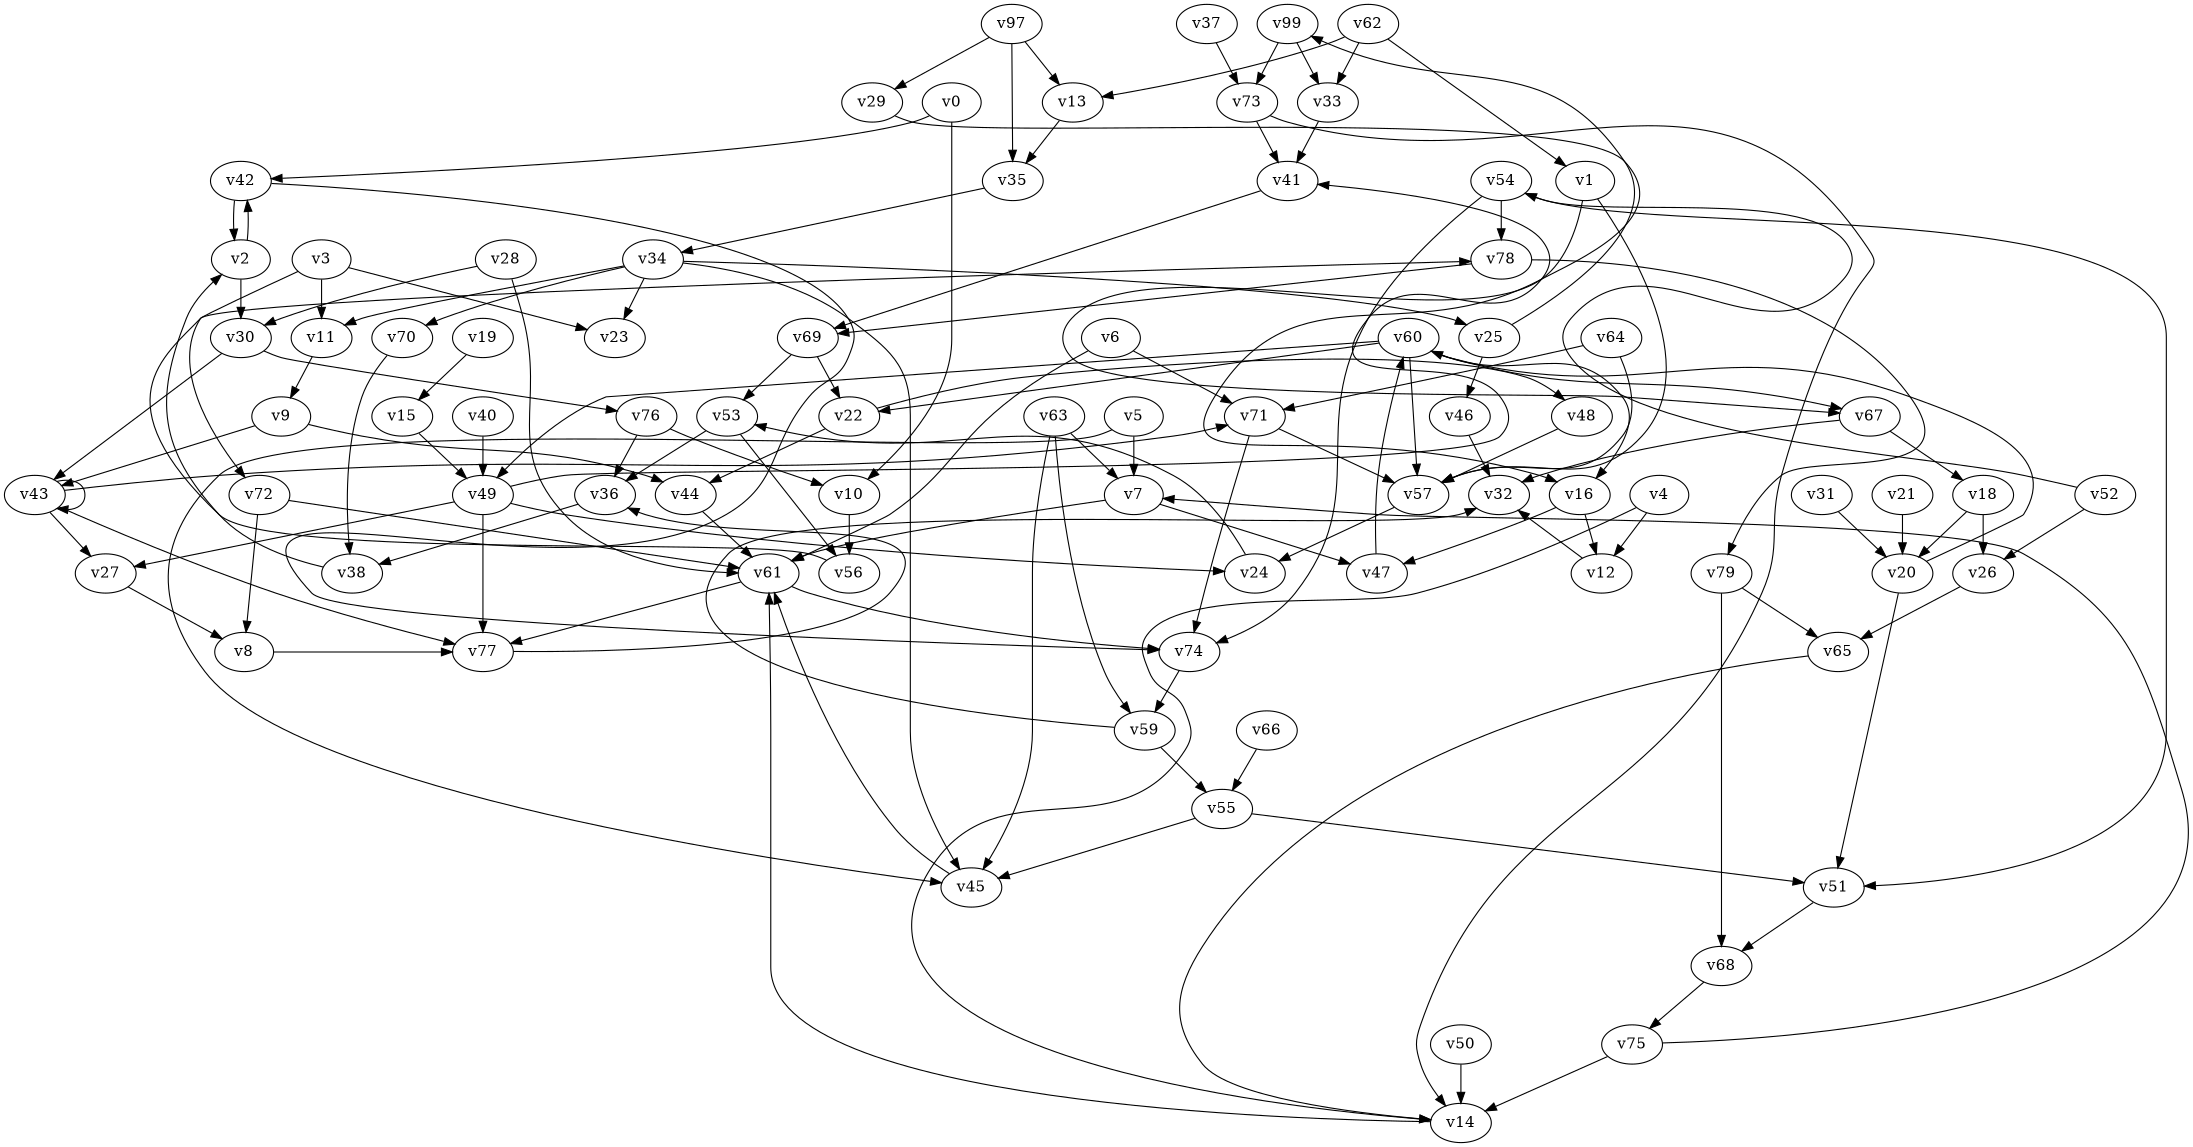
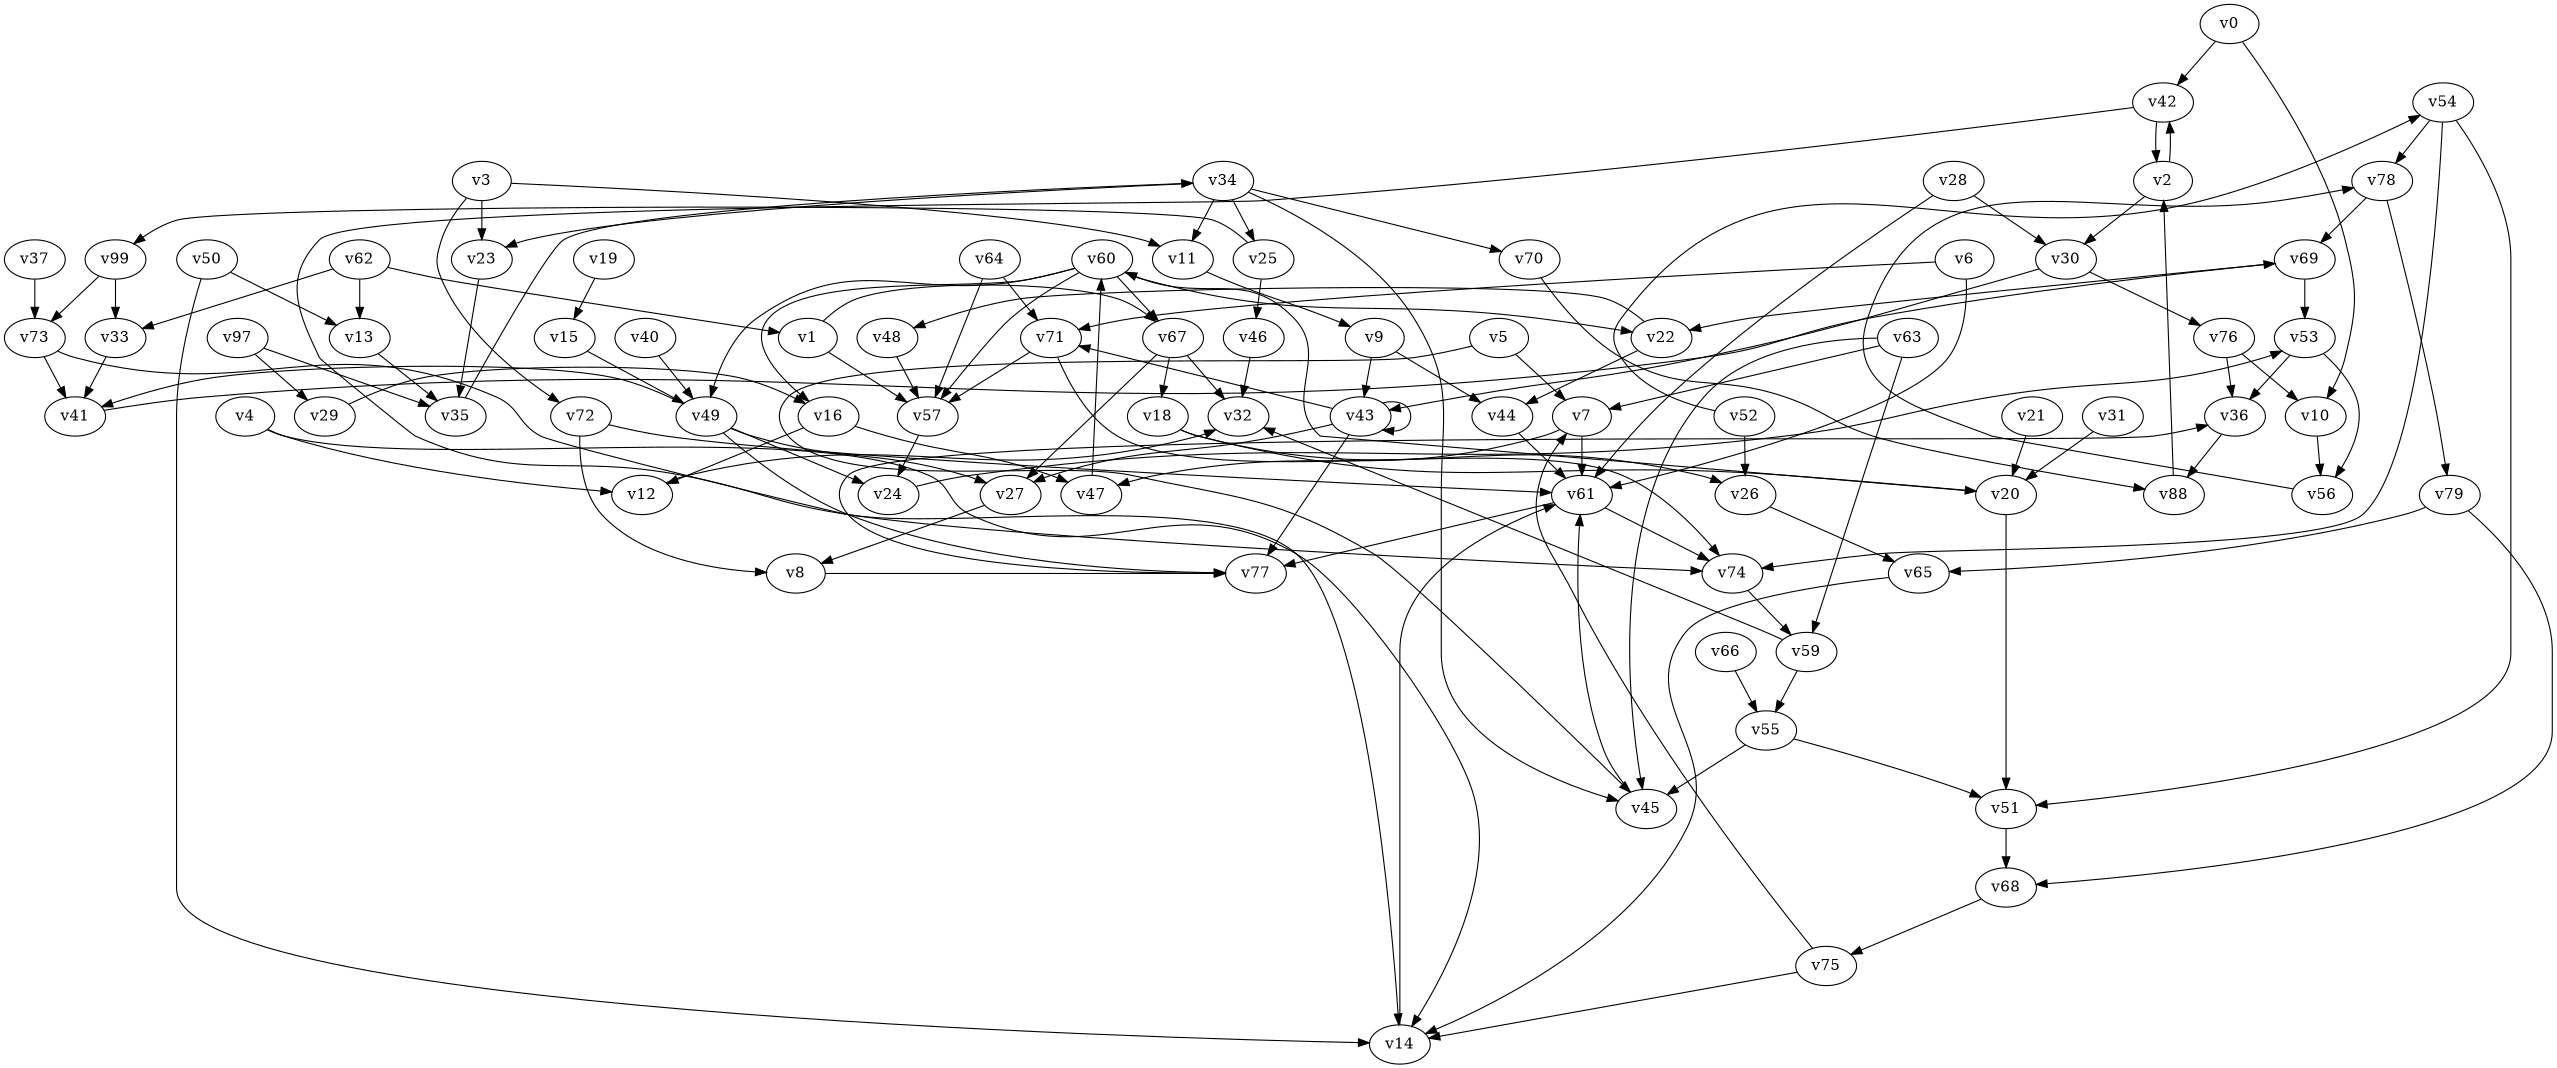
(1039, 59) -> (278, 296)
none -> (469, 335)
none -> (1105, 404)
(352, 573) -> (2174, 495)
